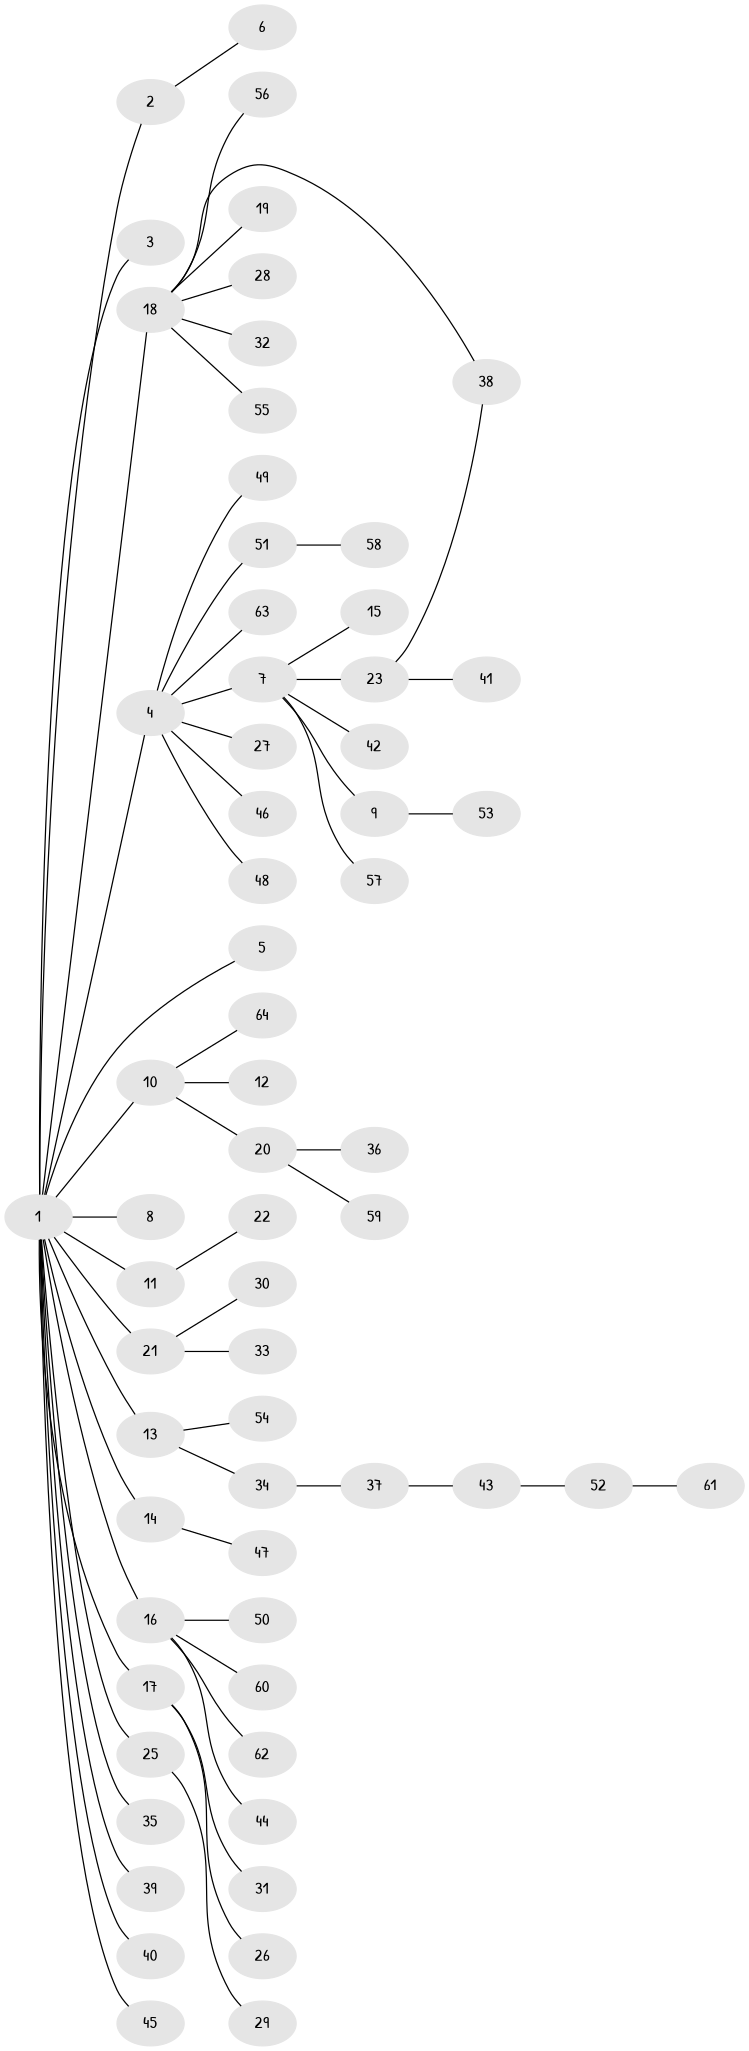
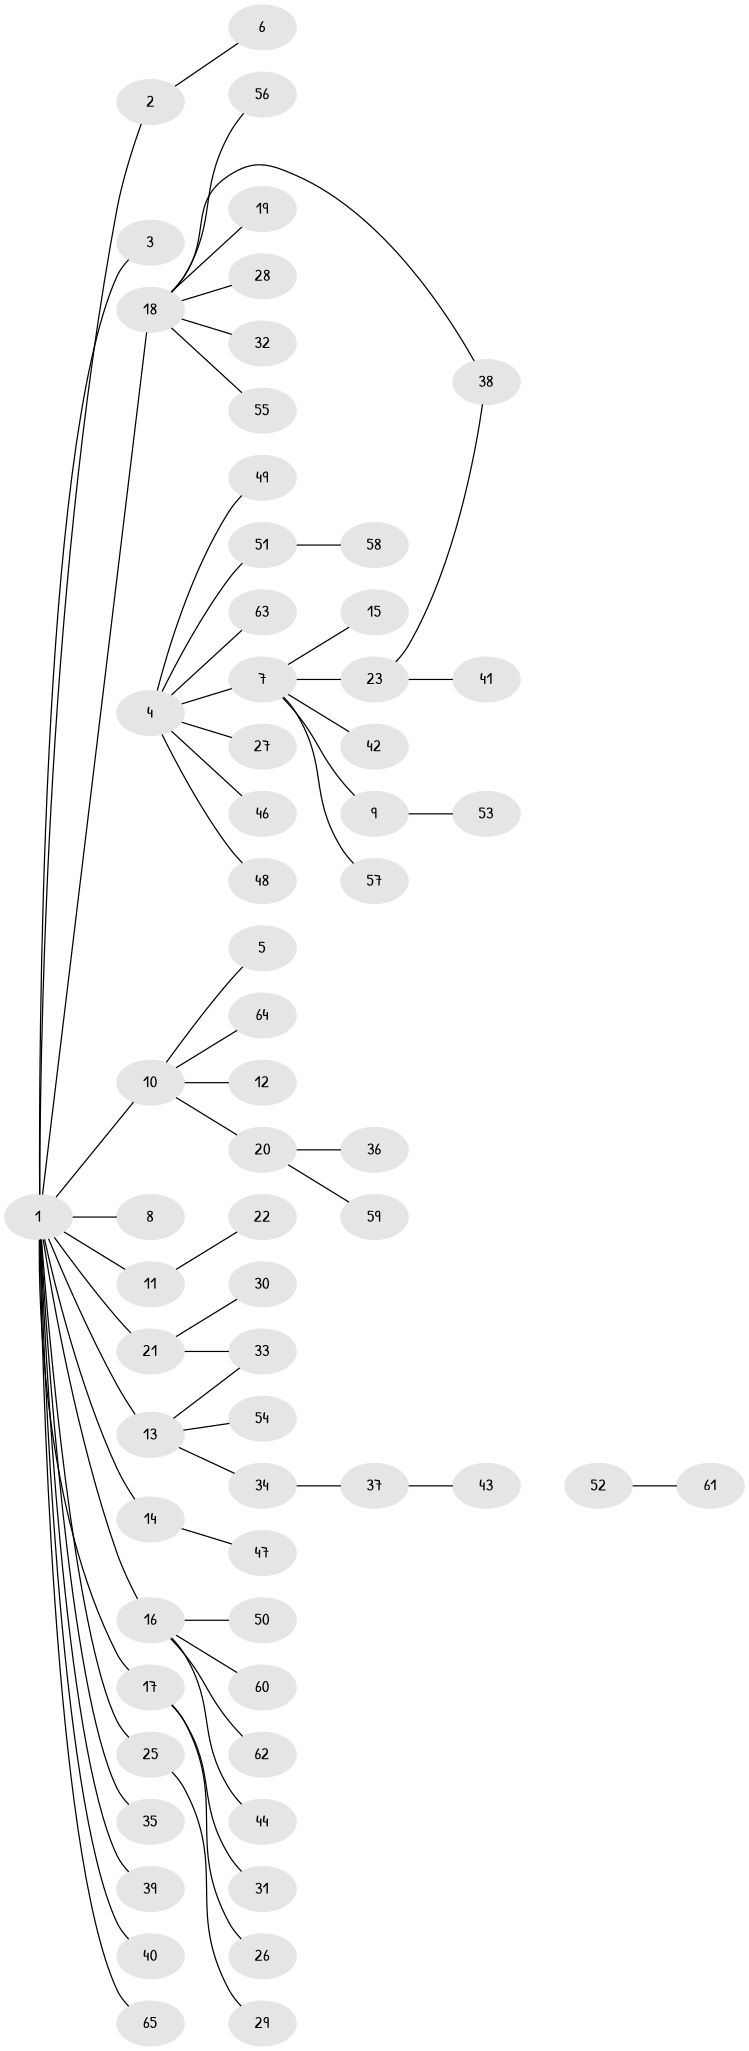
(95, 965) -> none
(112, 1055) -> (203, 1013)
none -> (207, 1393)
(543, 1486) -> none
(151, 2023) -> (151, 2023)
